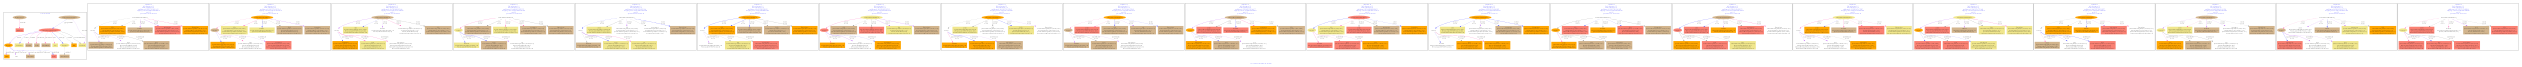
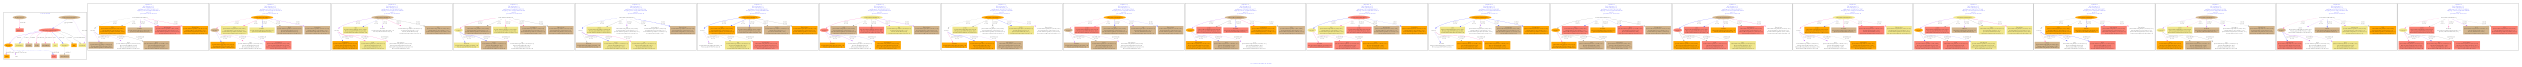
(30, 56) -> none
